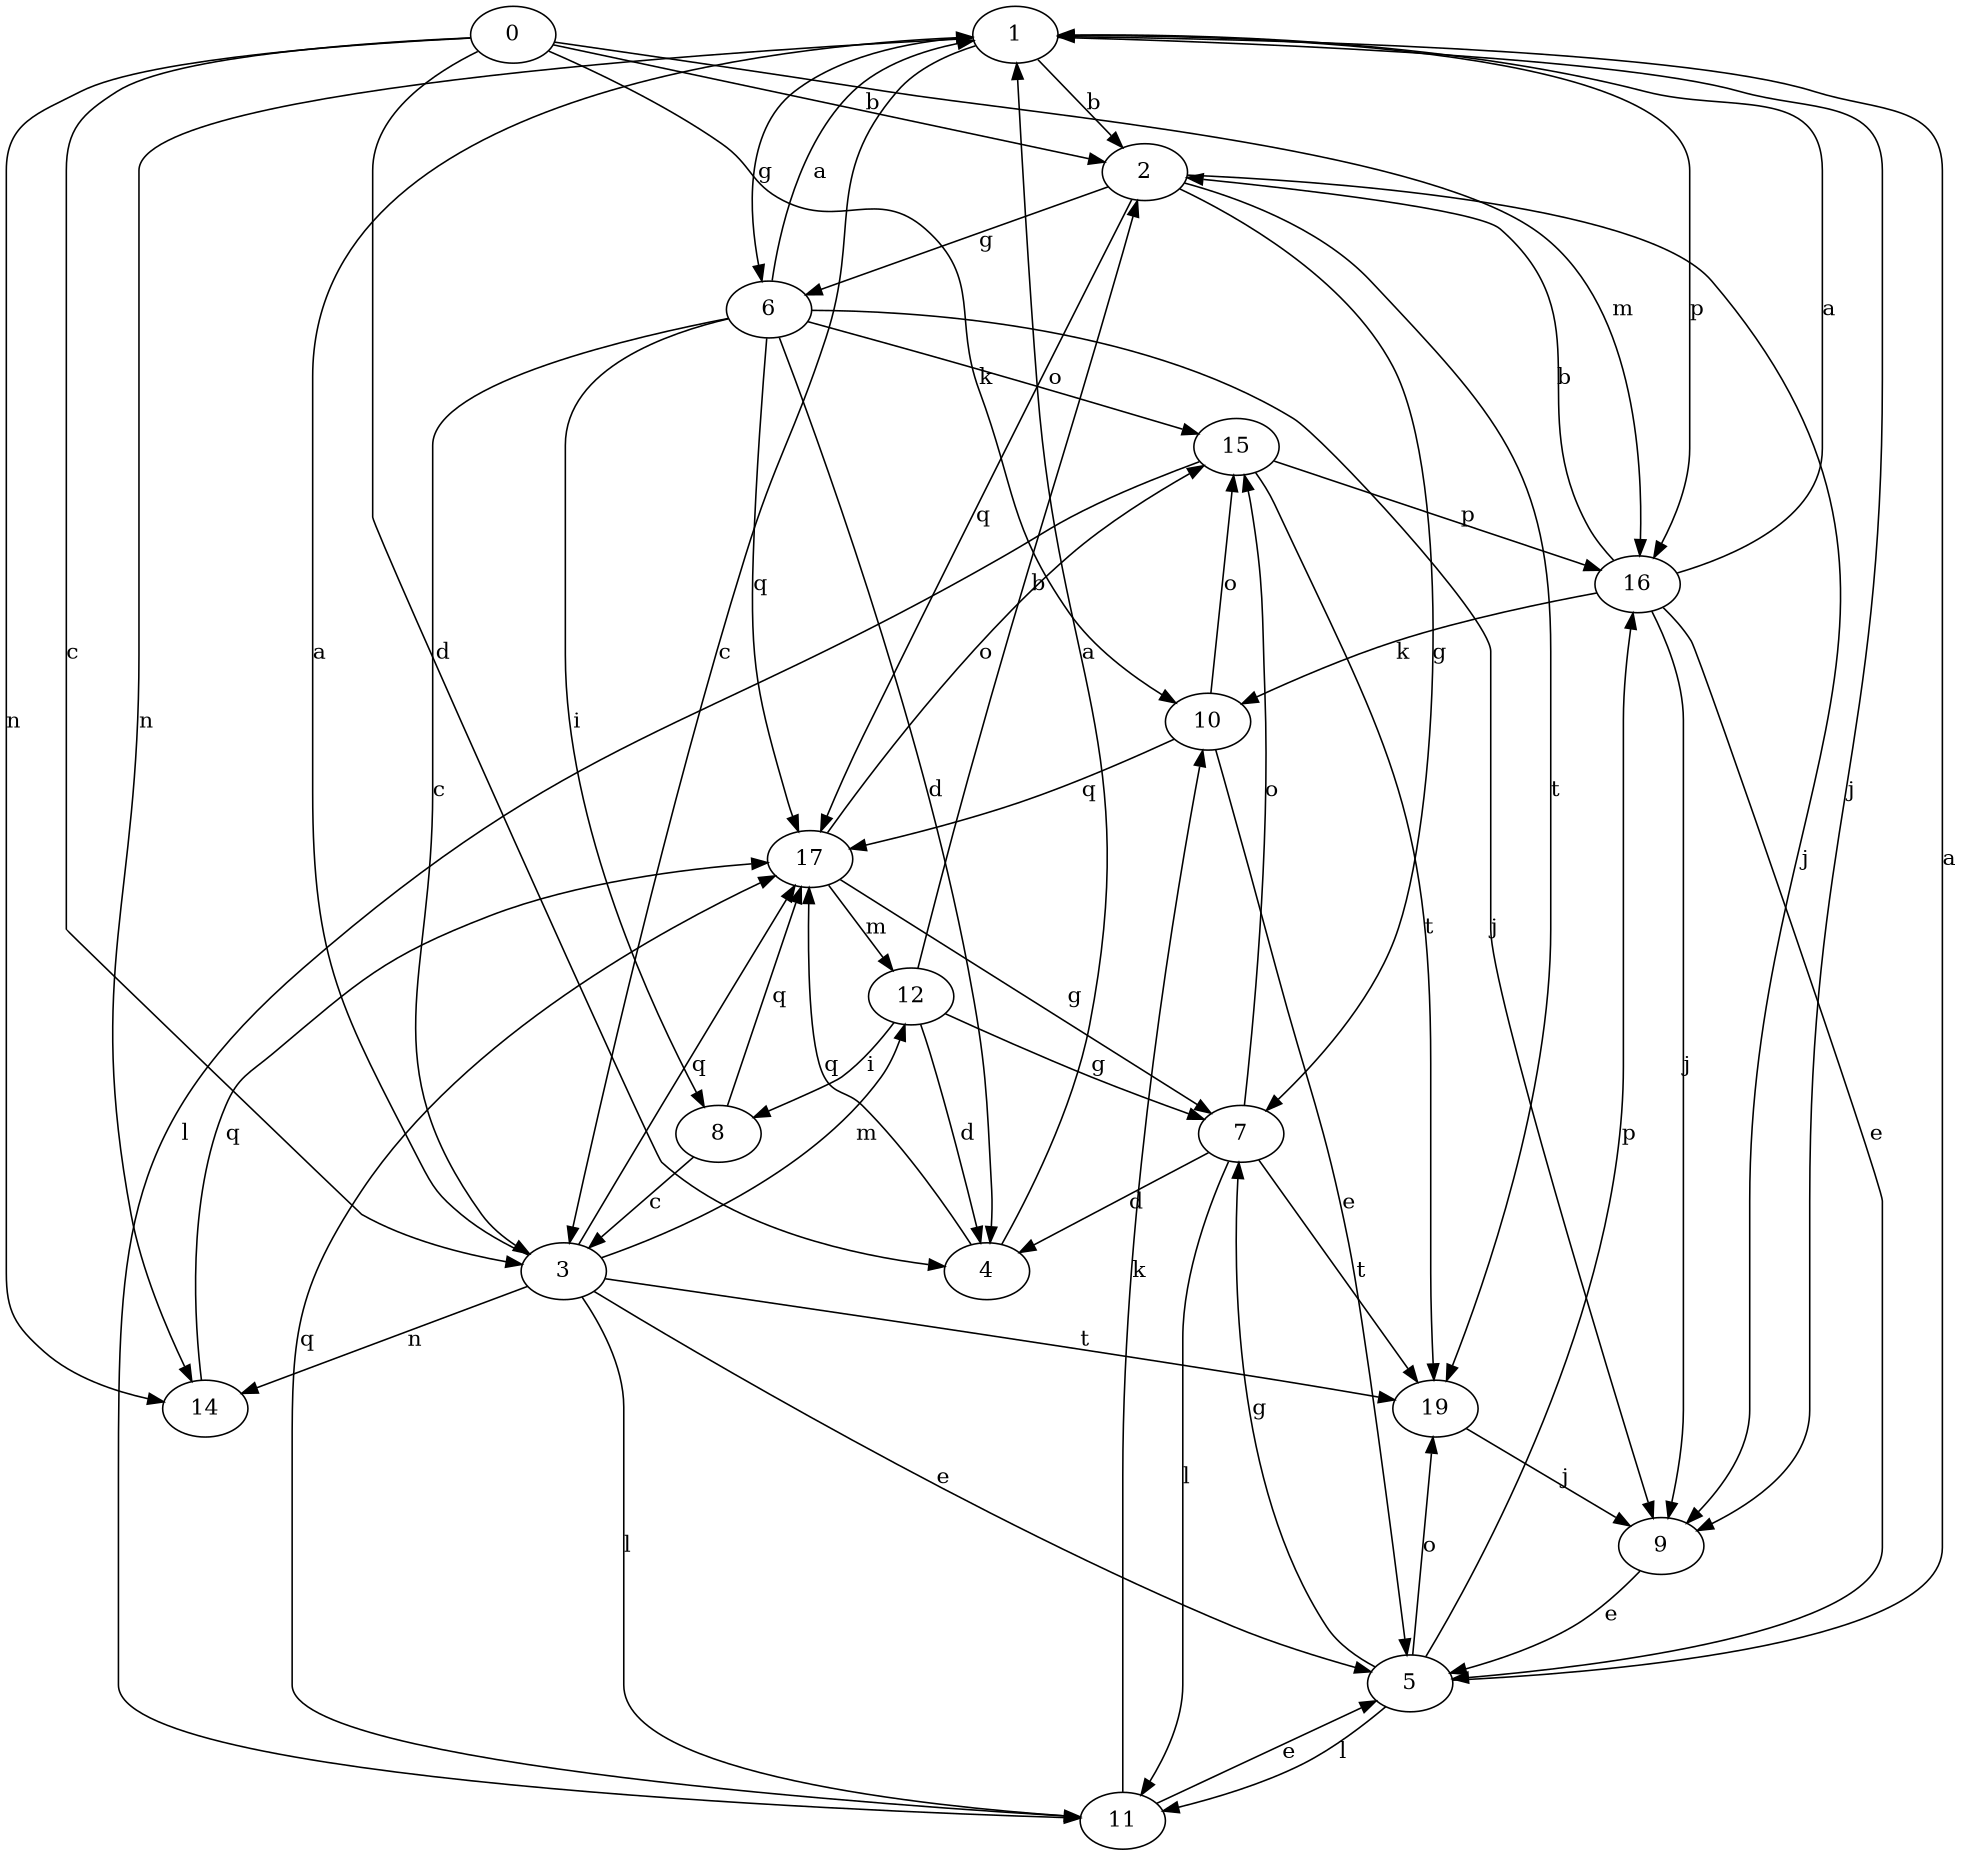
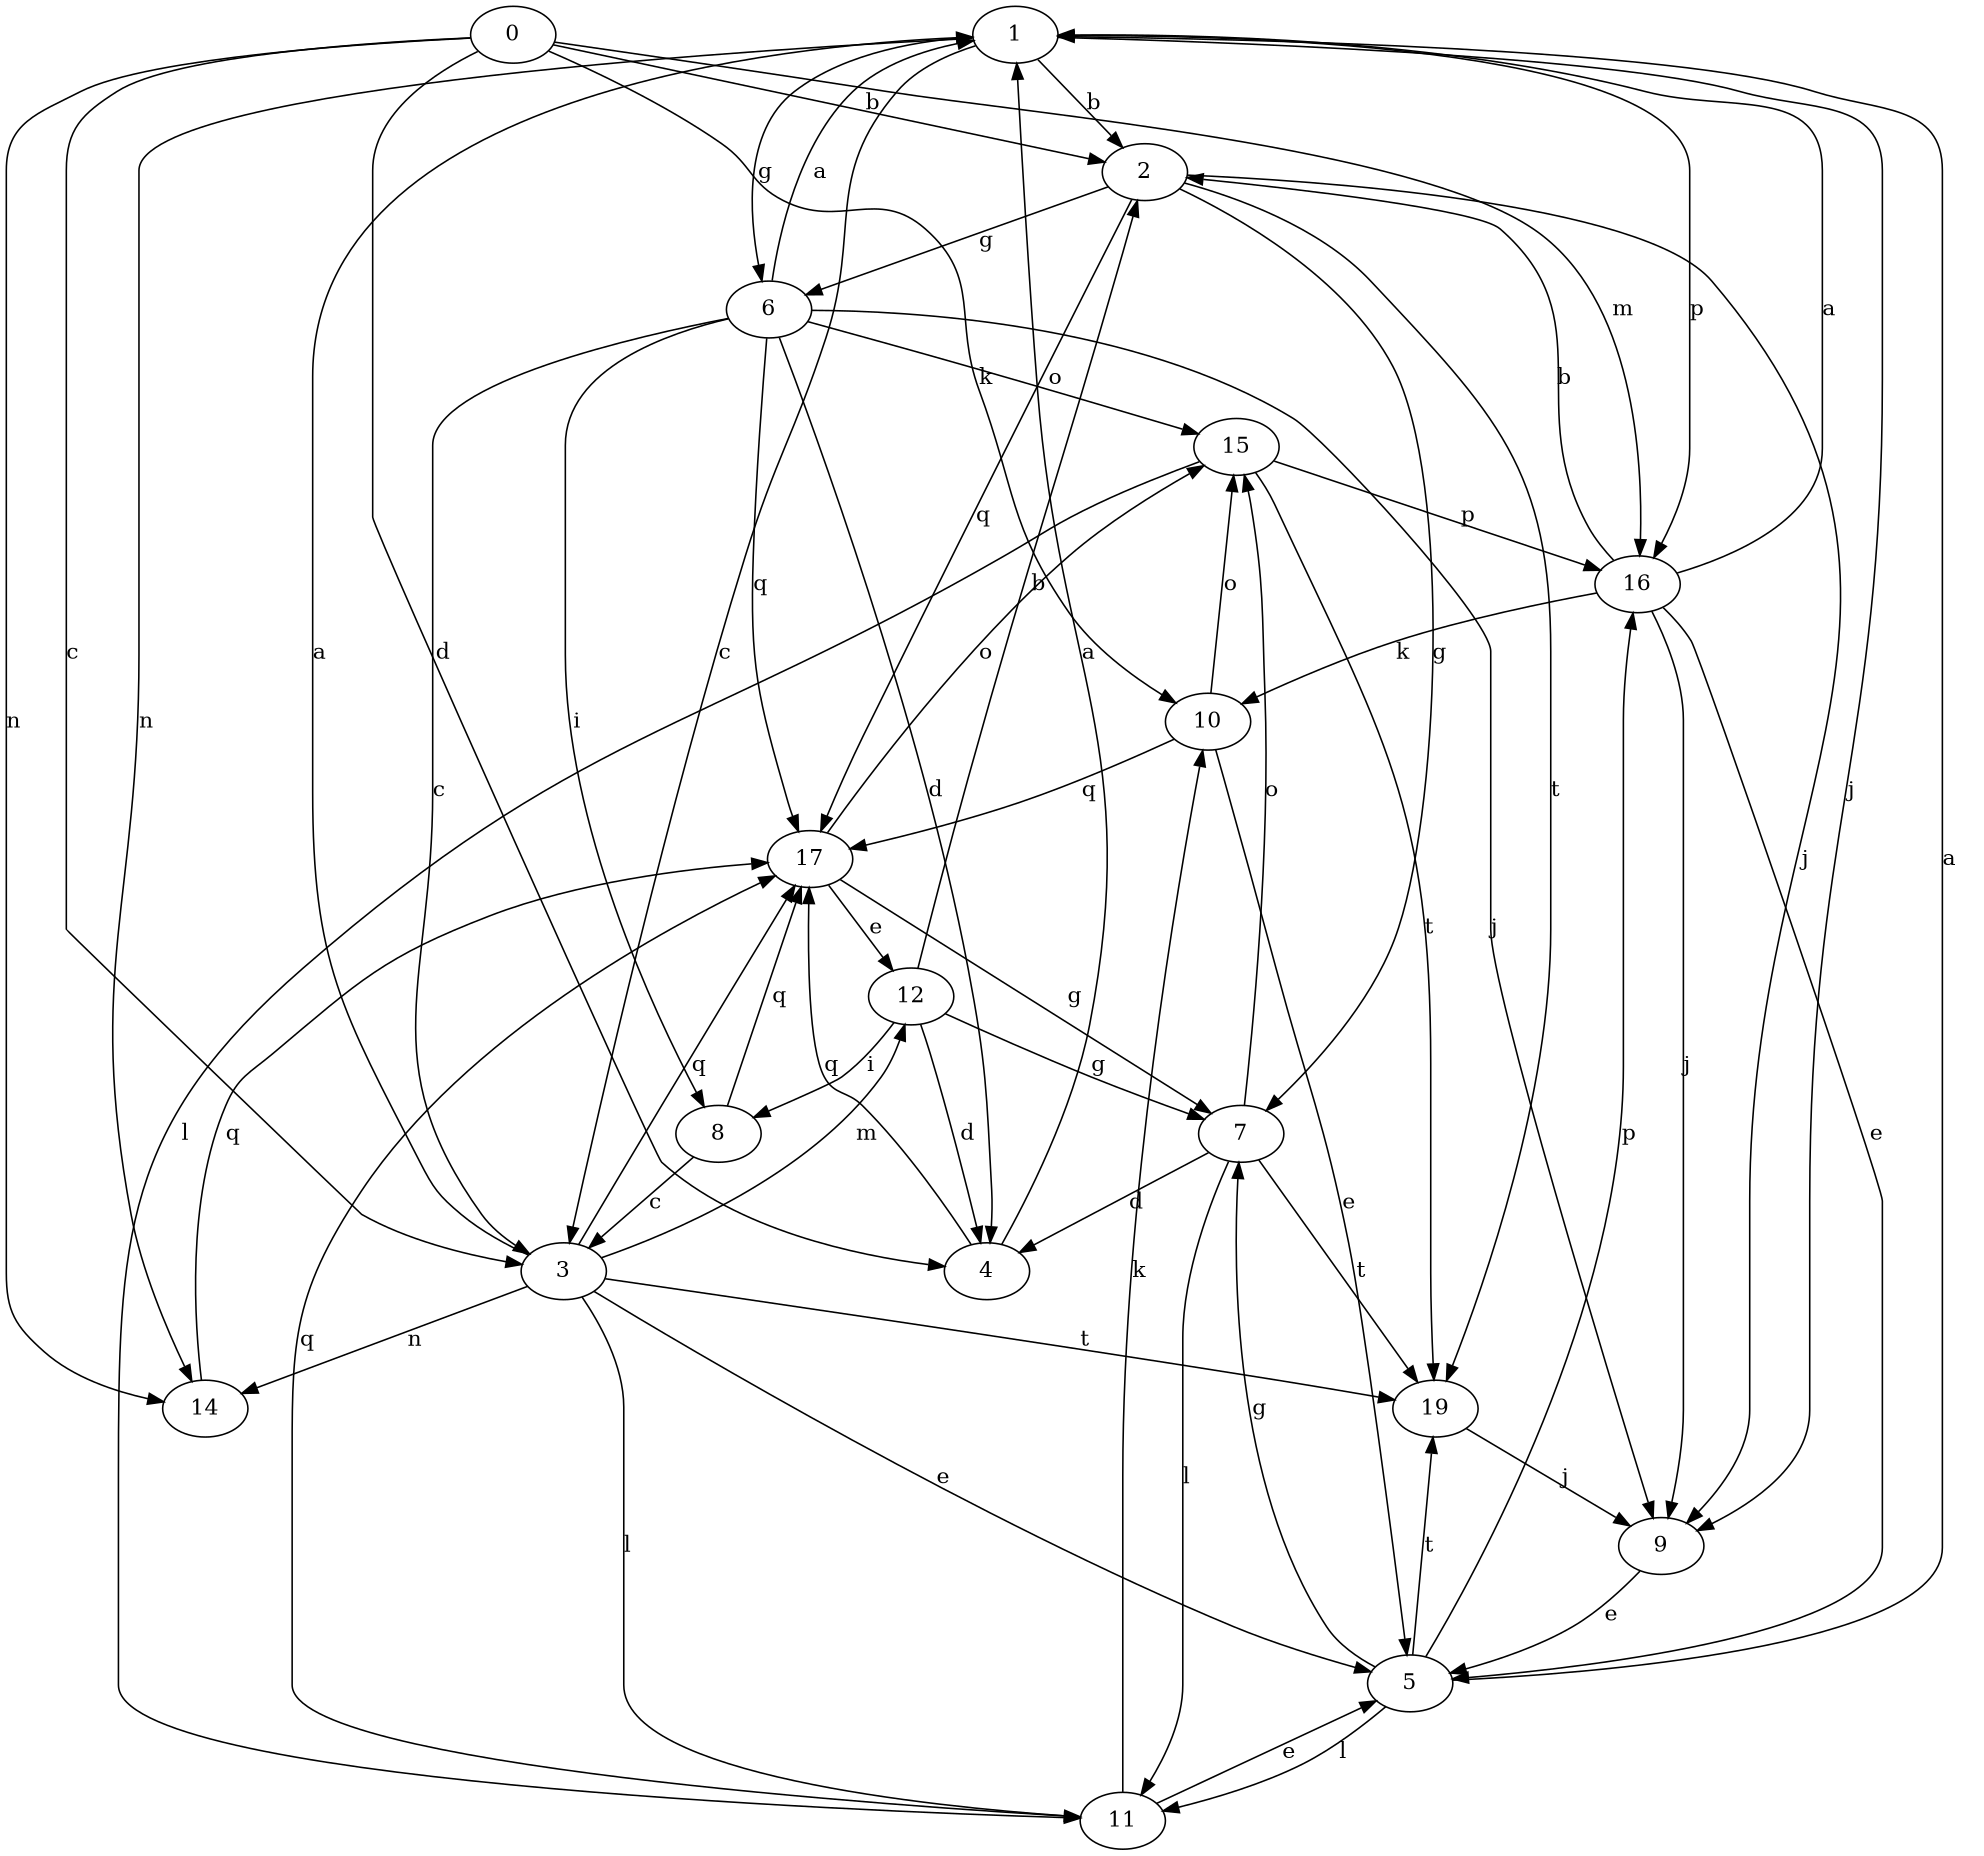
(876, 928) -> (876, 928)
(1430, 1546) -> (1430, 1546)
